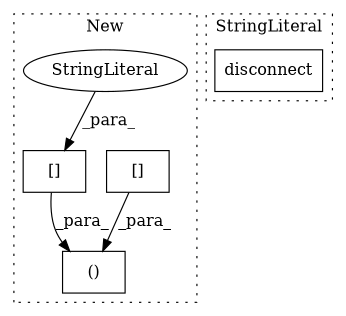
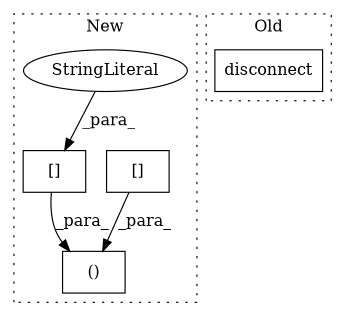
(269, 27) -> (269, 27)
